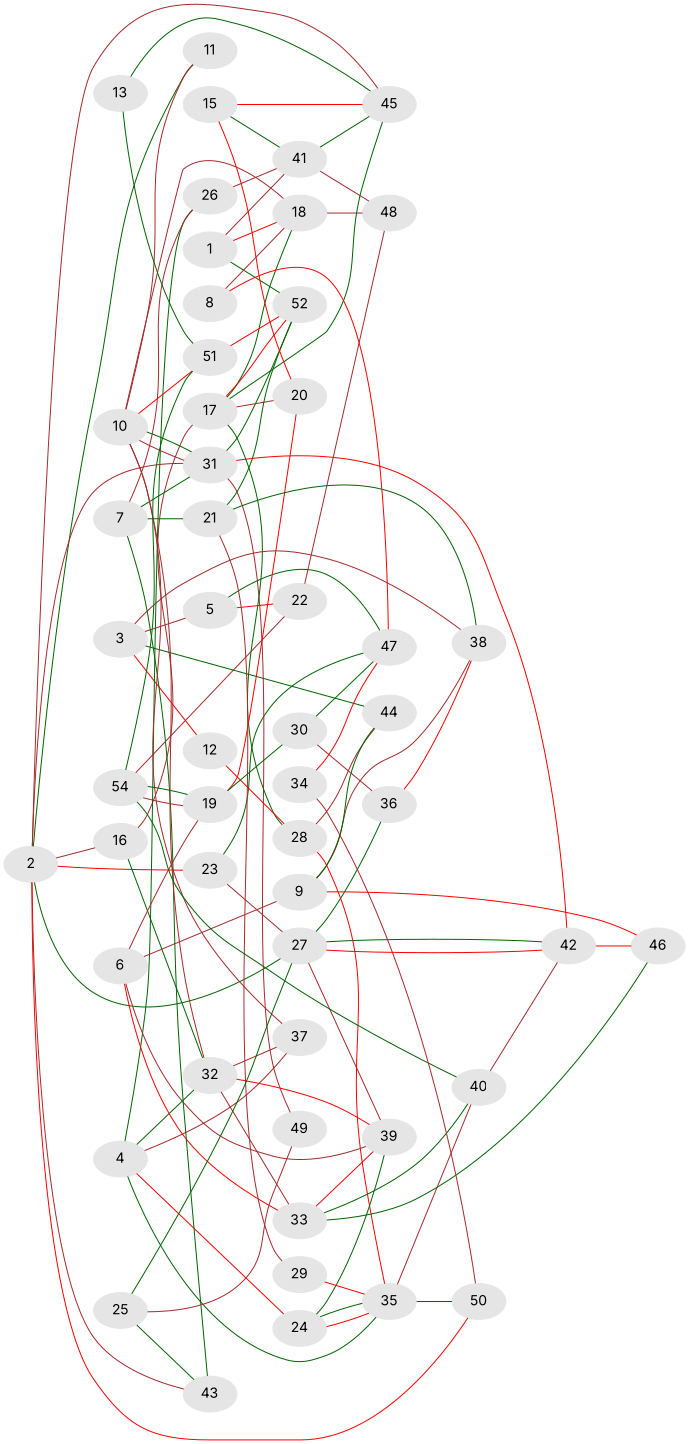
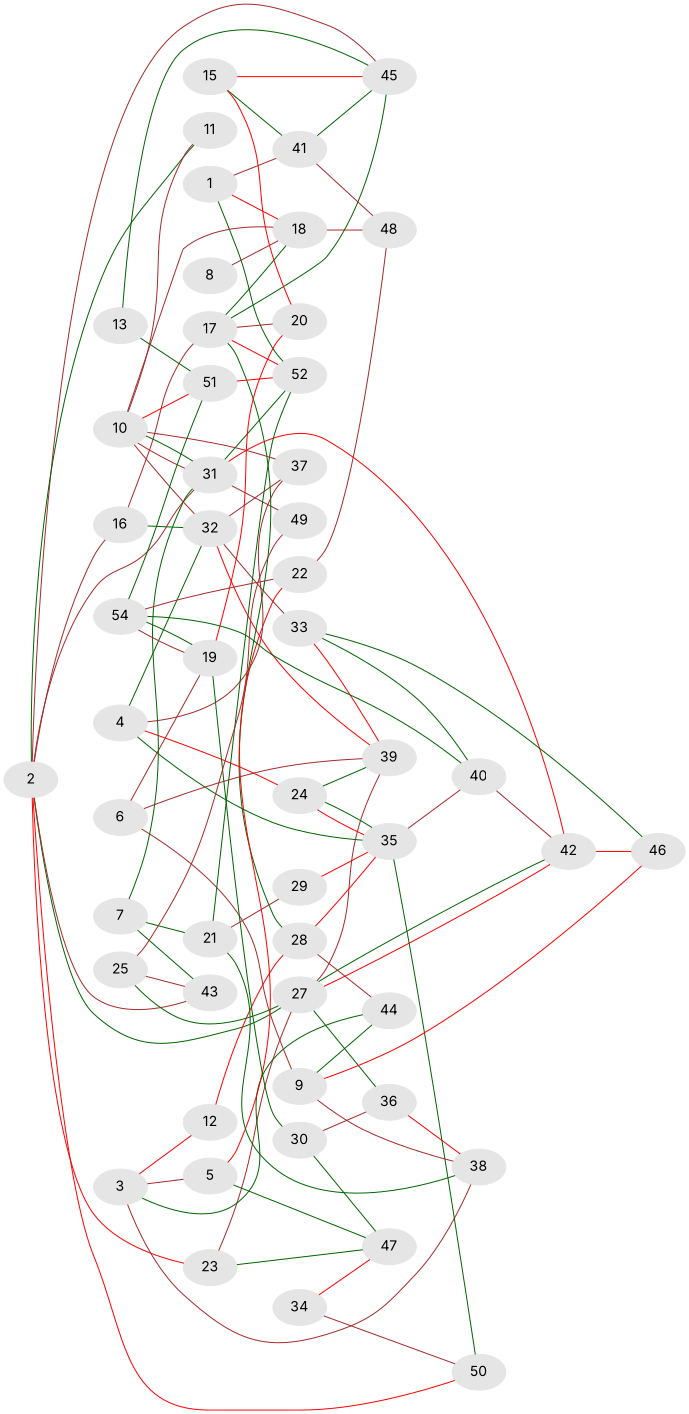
(210, 196) -> none
(371, 397) -> none
(176, 1124) -> none
(165, 1352) -> (165, 981)
